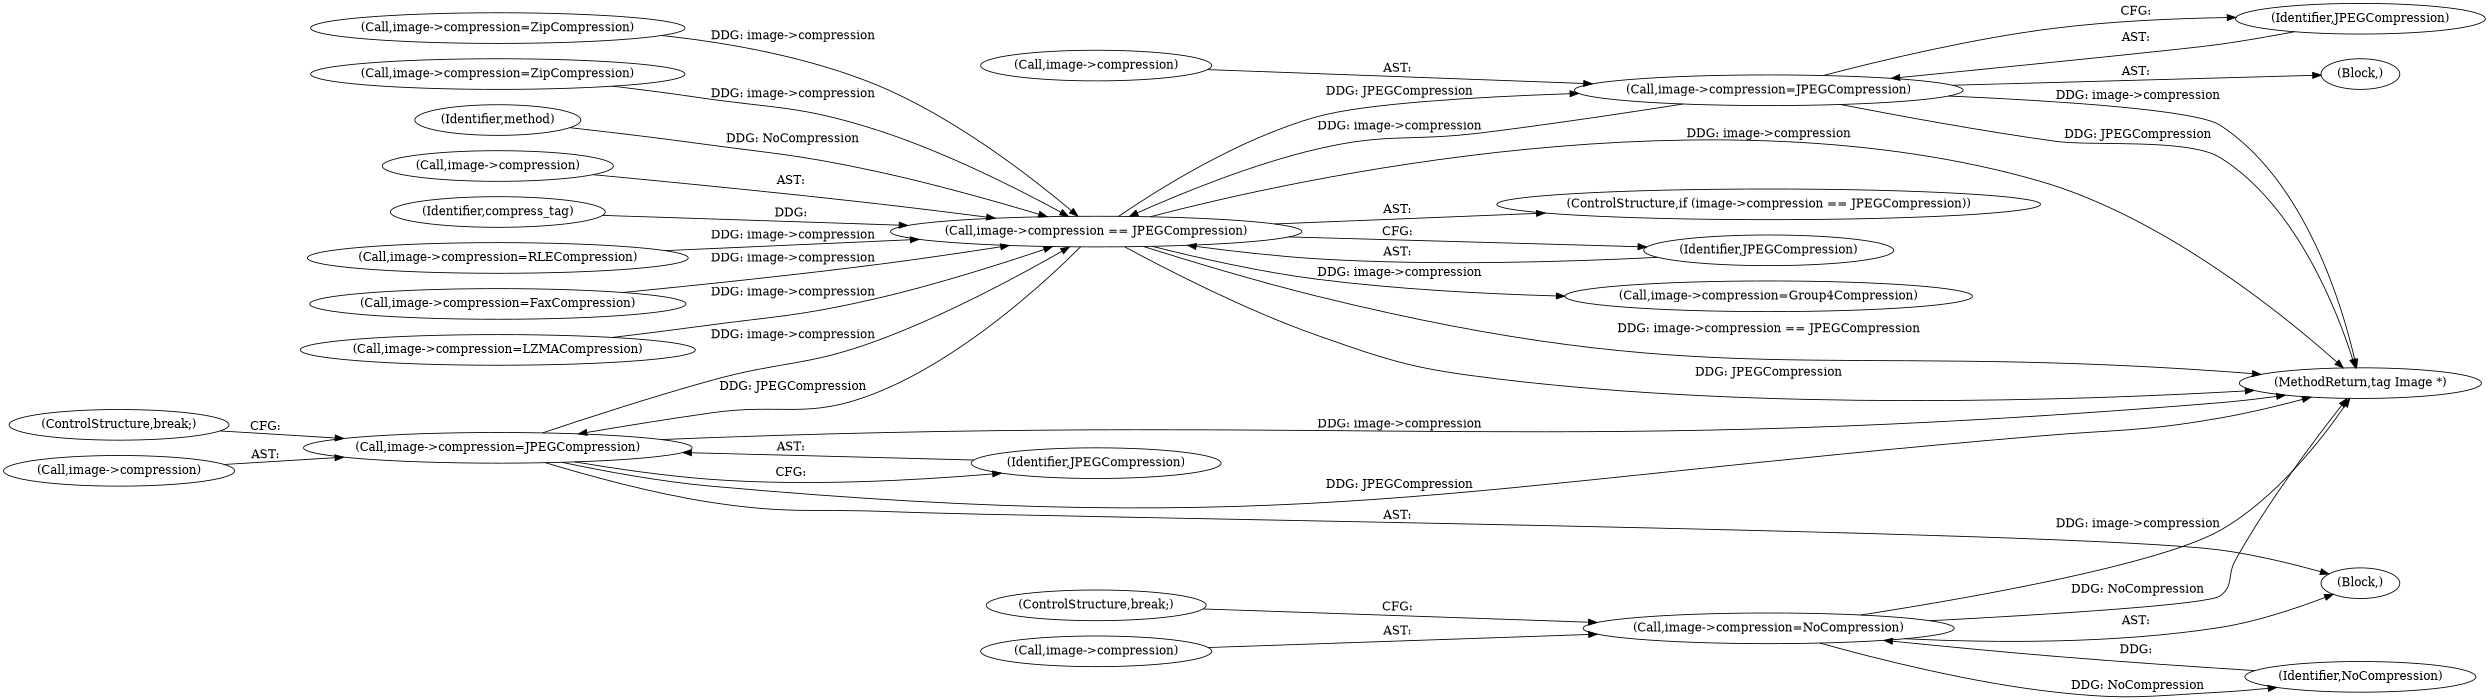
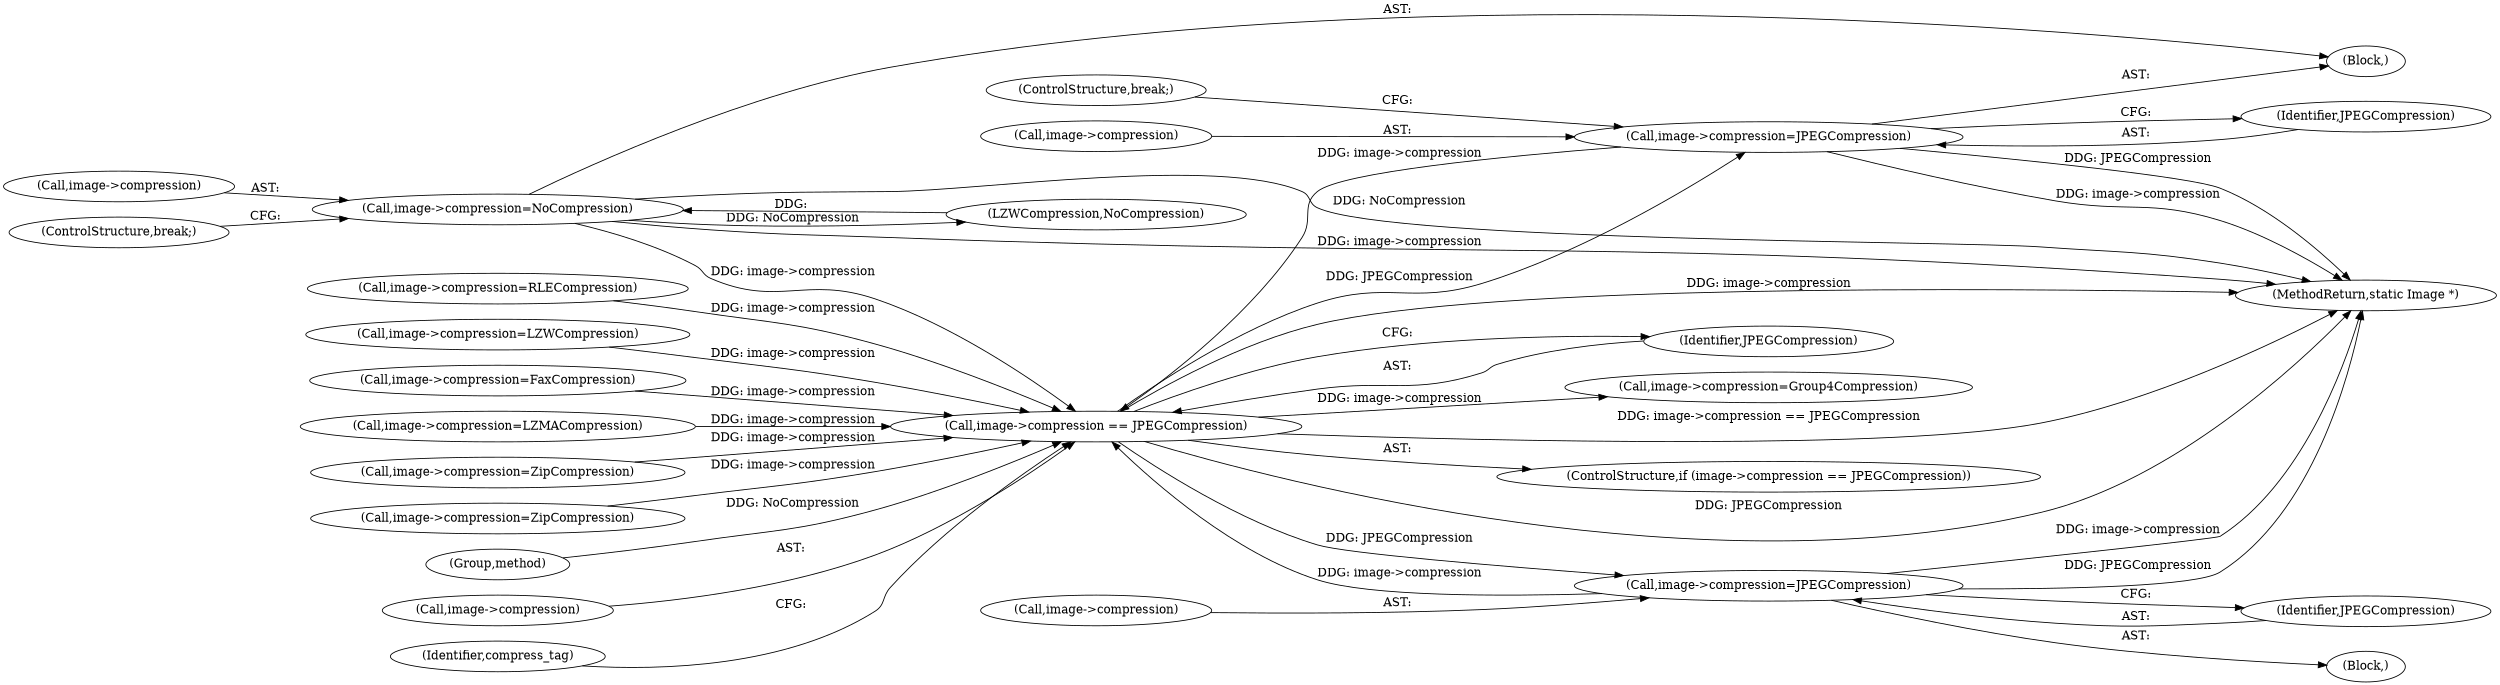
(498, 120) -> (498, 564)
(793, 213) -> (793, 605)
none -> (829, 290)
none -> (498, 335)
(2360, 383) -> (2366, 295)
(2360, 677) -> (1096, 215)
